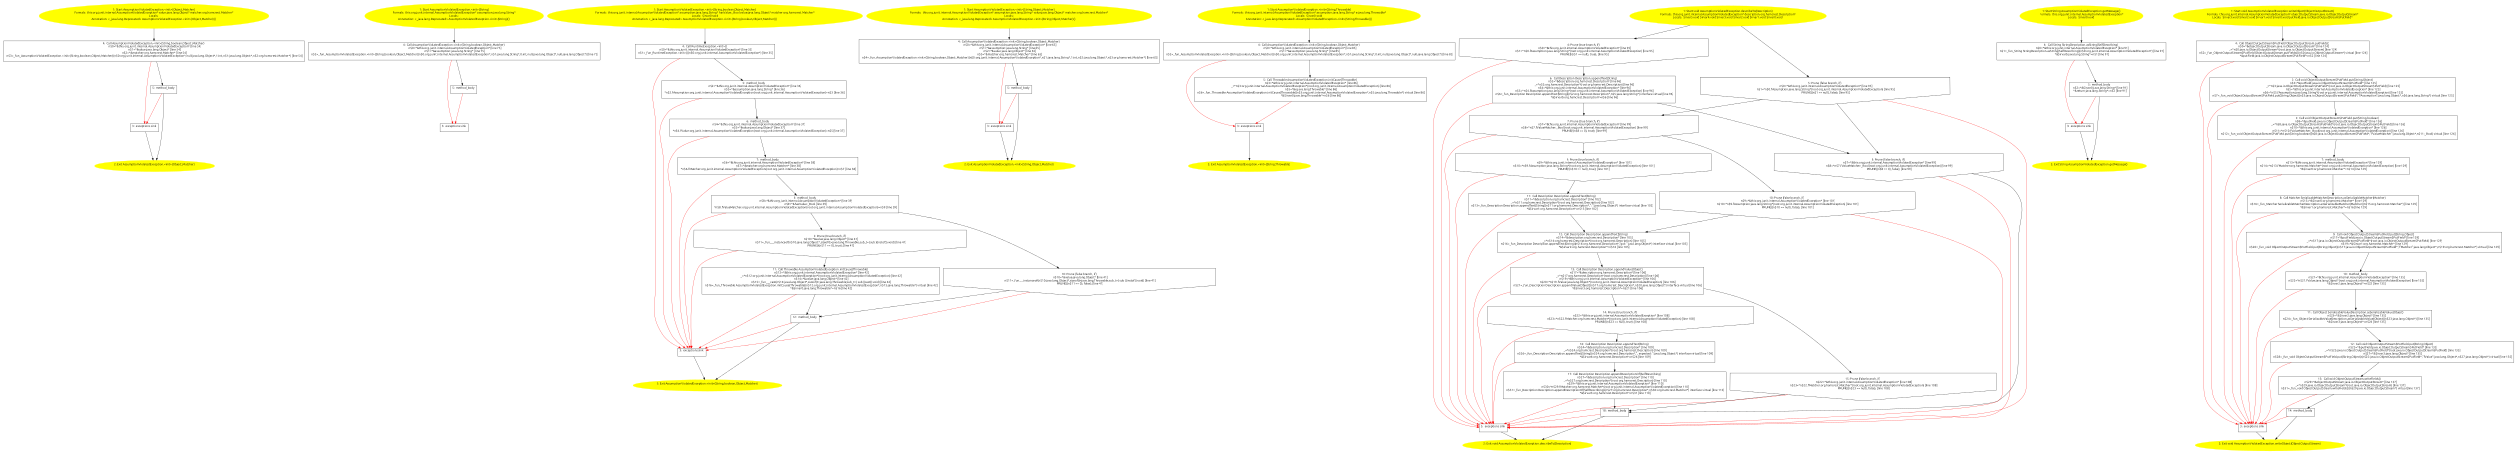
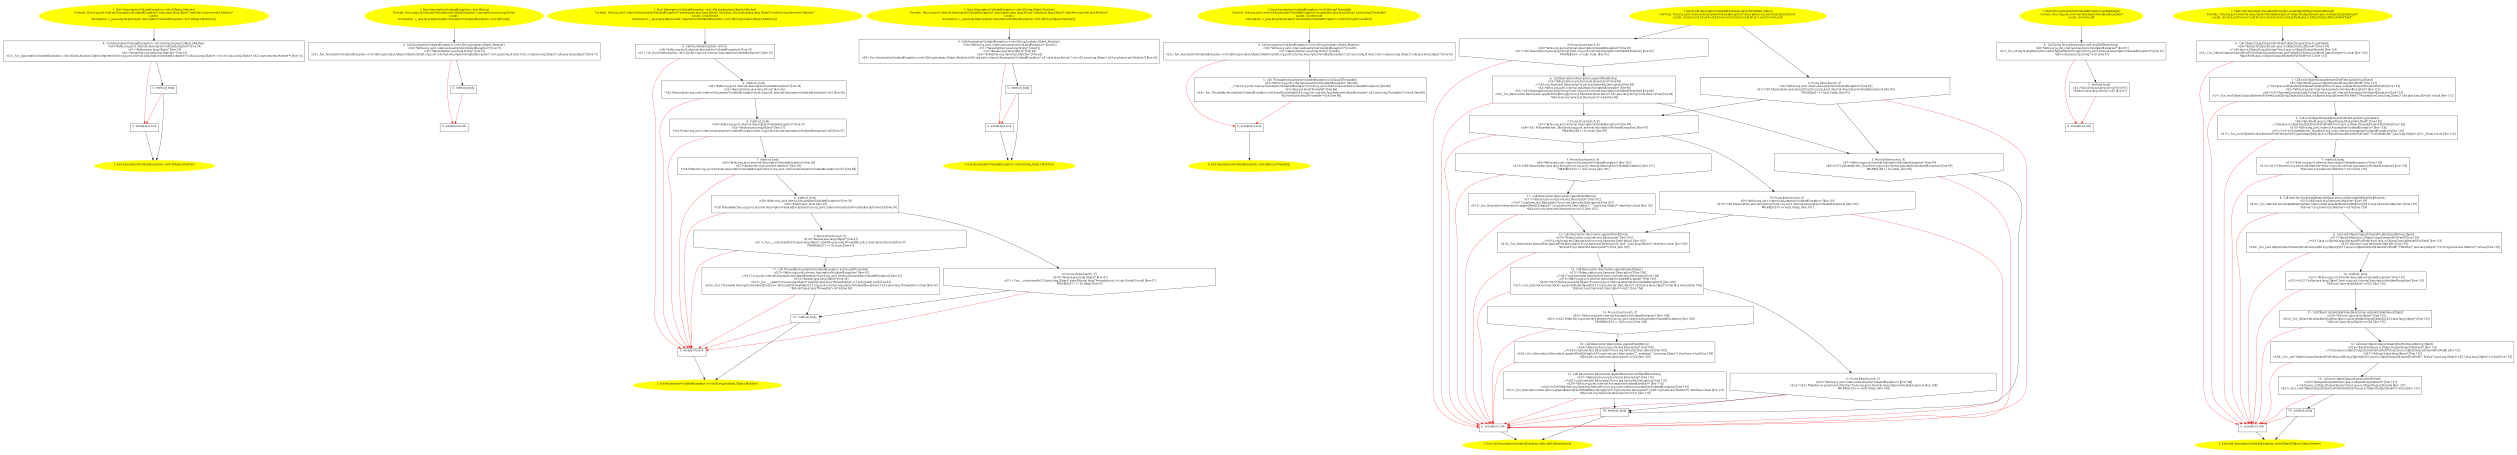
(2089, 166) -> none
